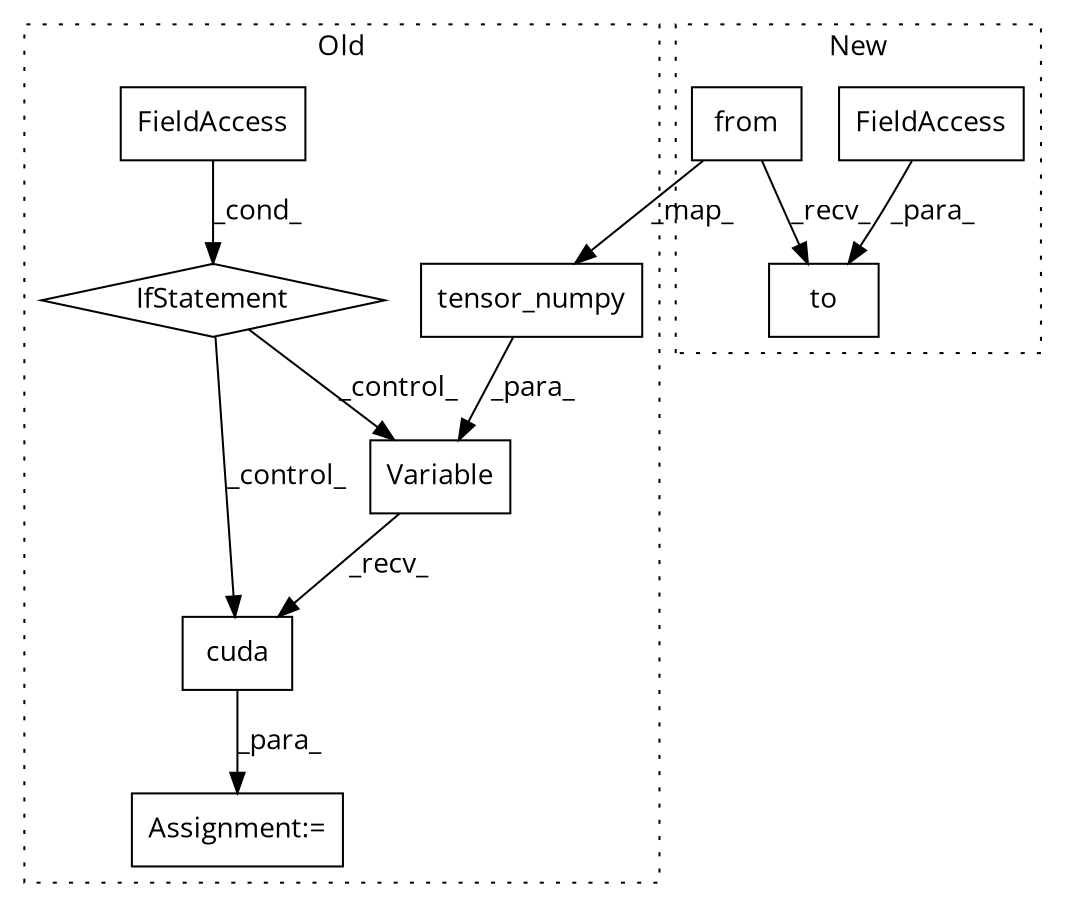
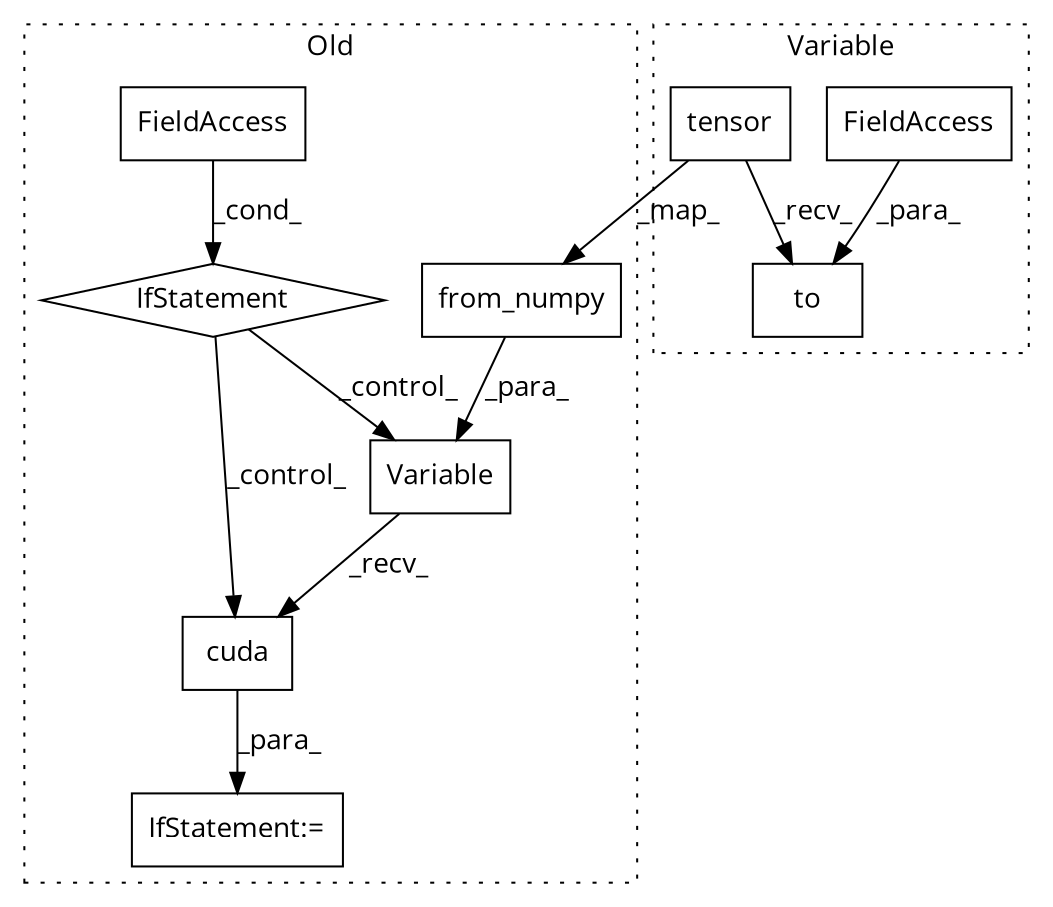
(858, 48) -> (841, 48)
(747, 124) -> (730, 124)
(532, 300) -> (521, 300)
(237, 830) -> (237, 830)
